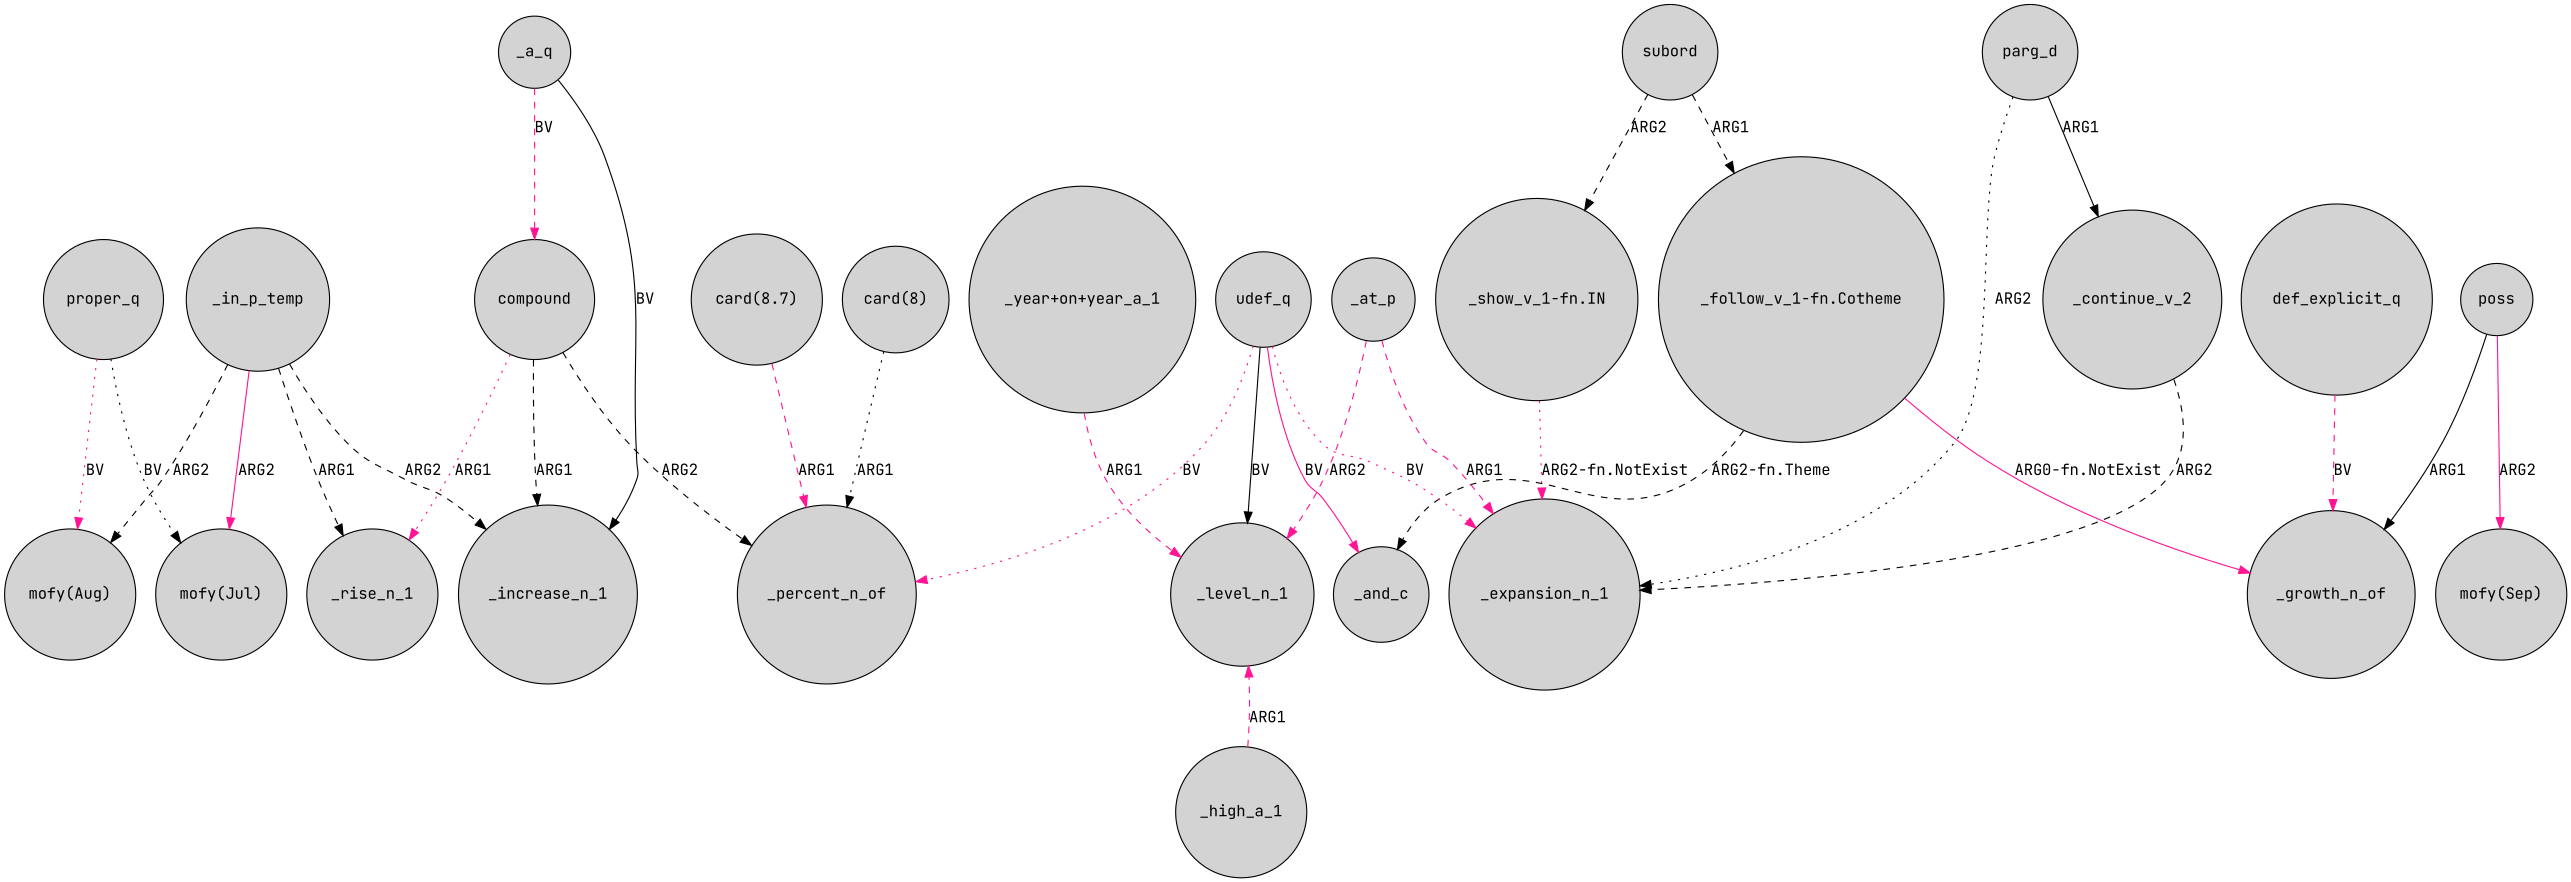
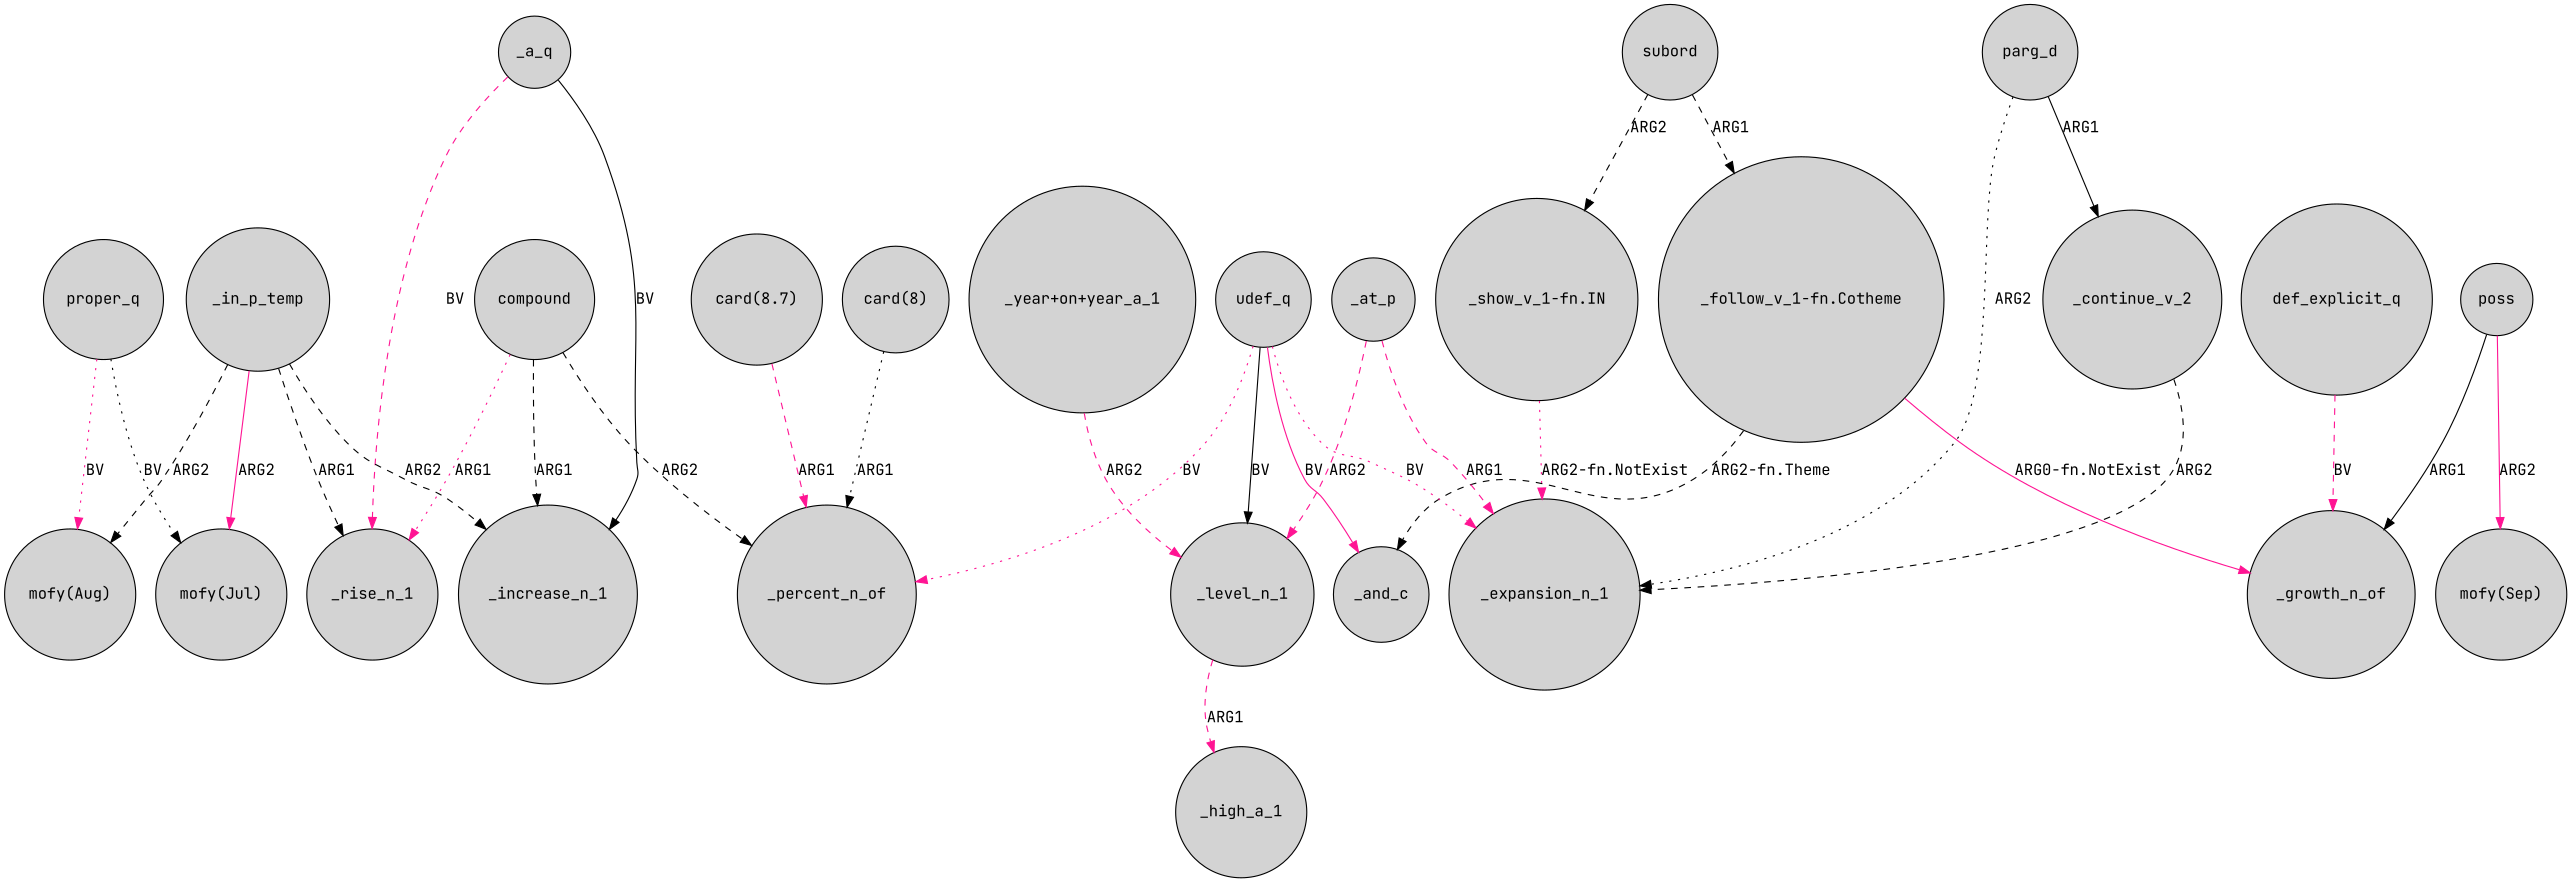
(535, 158) -> (402, 284)
(1125, 471) -> (1125, 471)
(1249, 712) -> (1205, 701)
